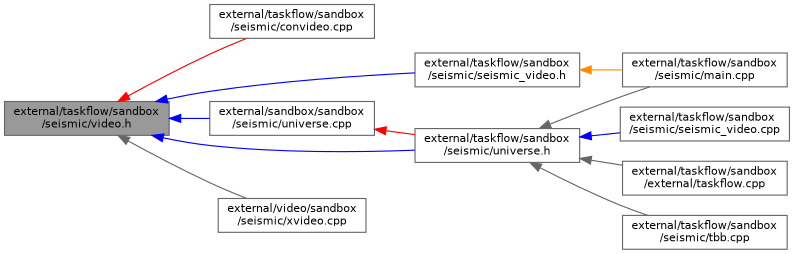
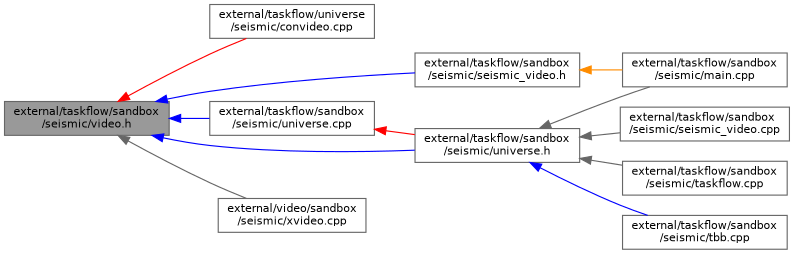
(292, 21) -> (292, 21)
(292, 118) -> (292, 118)
(606, 134) -> (606, 134)
(705, 178) -> (705, 178)
(593, 193) -> (593, 193)
